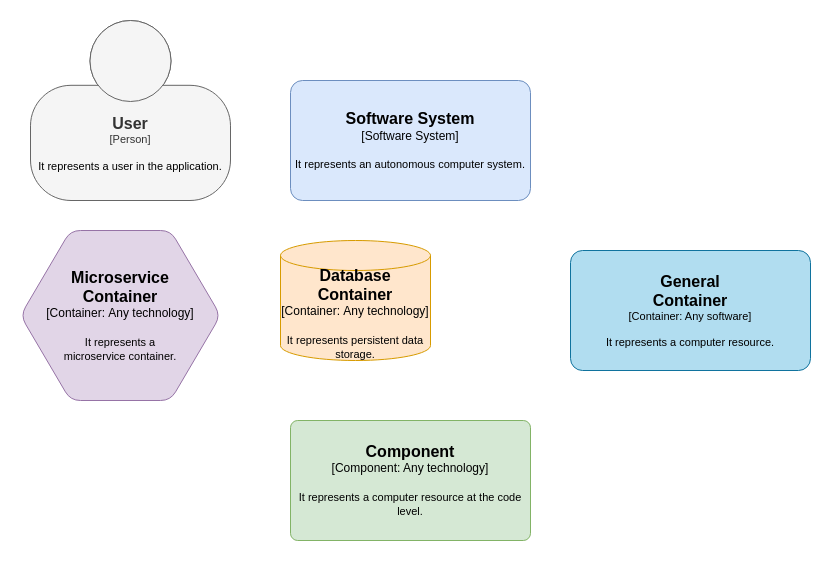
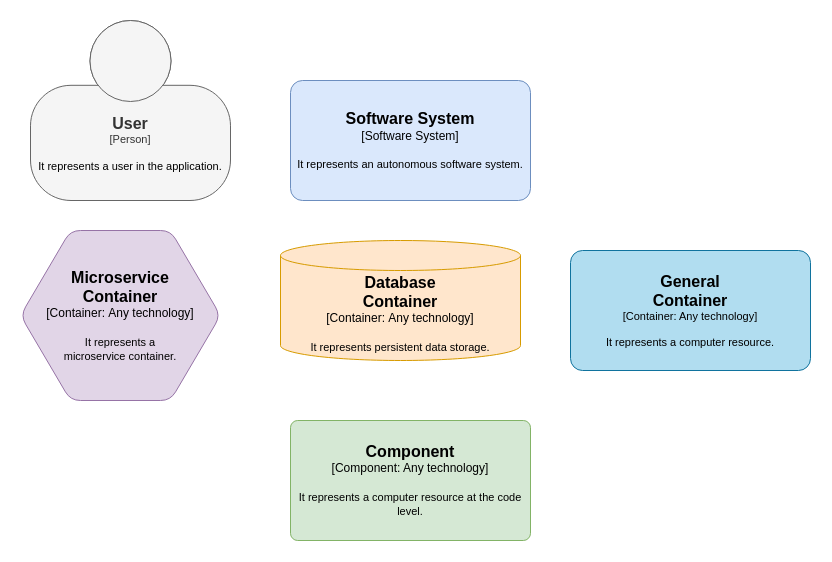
(411, 141) -> (411, 141)
(356, 301) -> (401, 301)
(691, 311) -> (691, 311)
